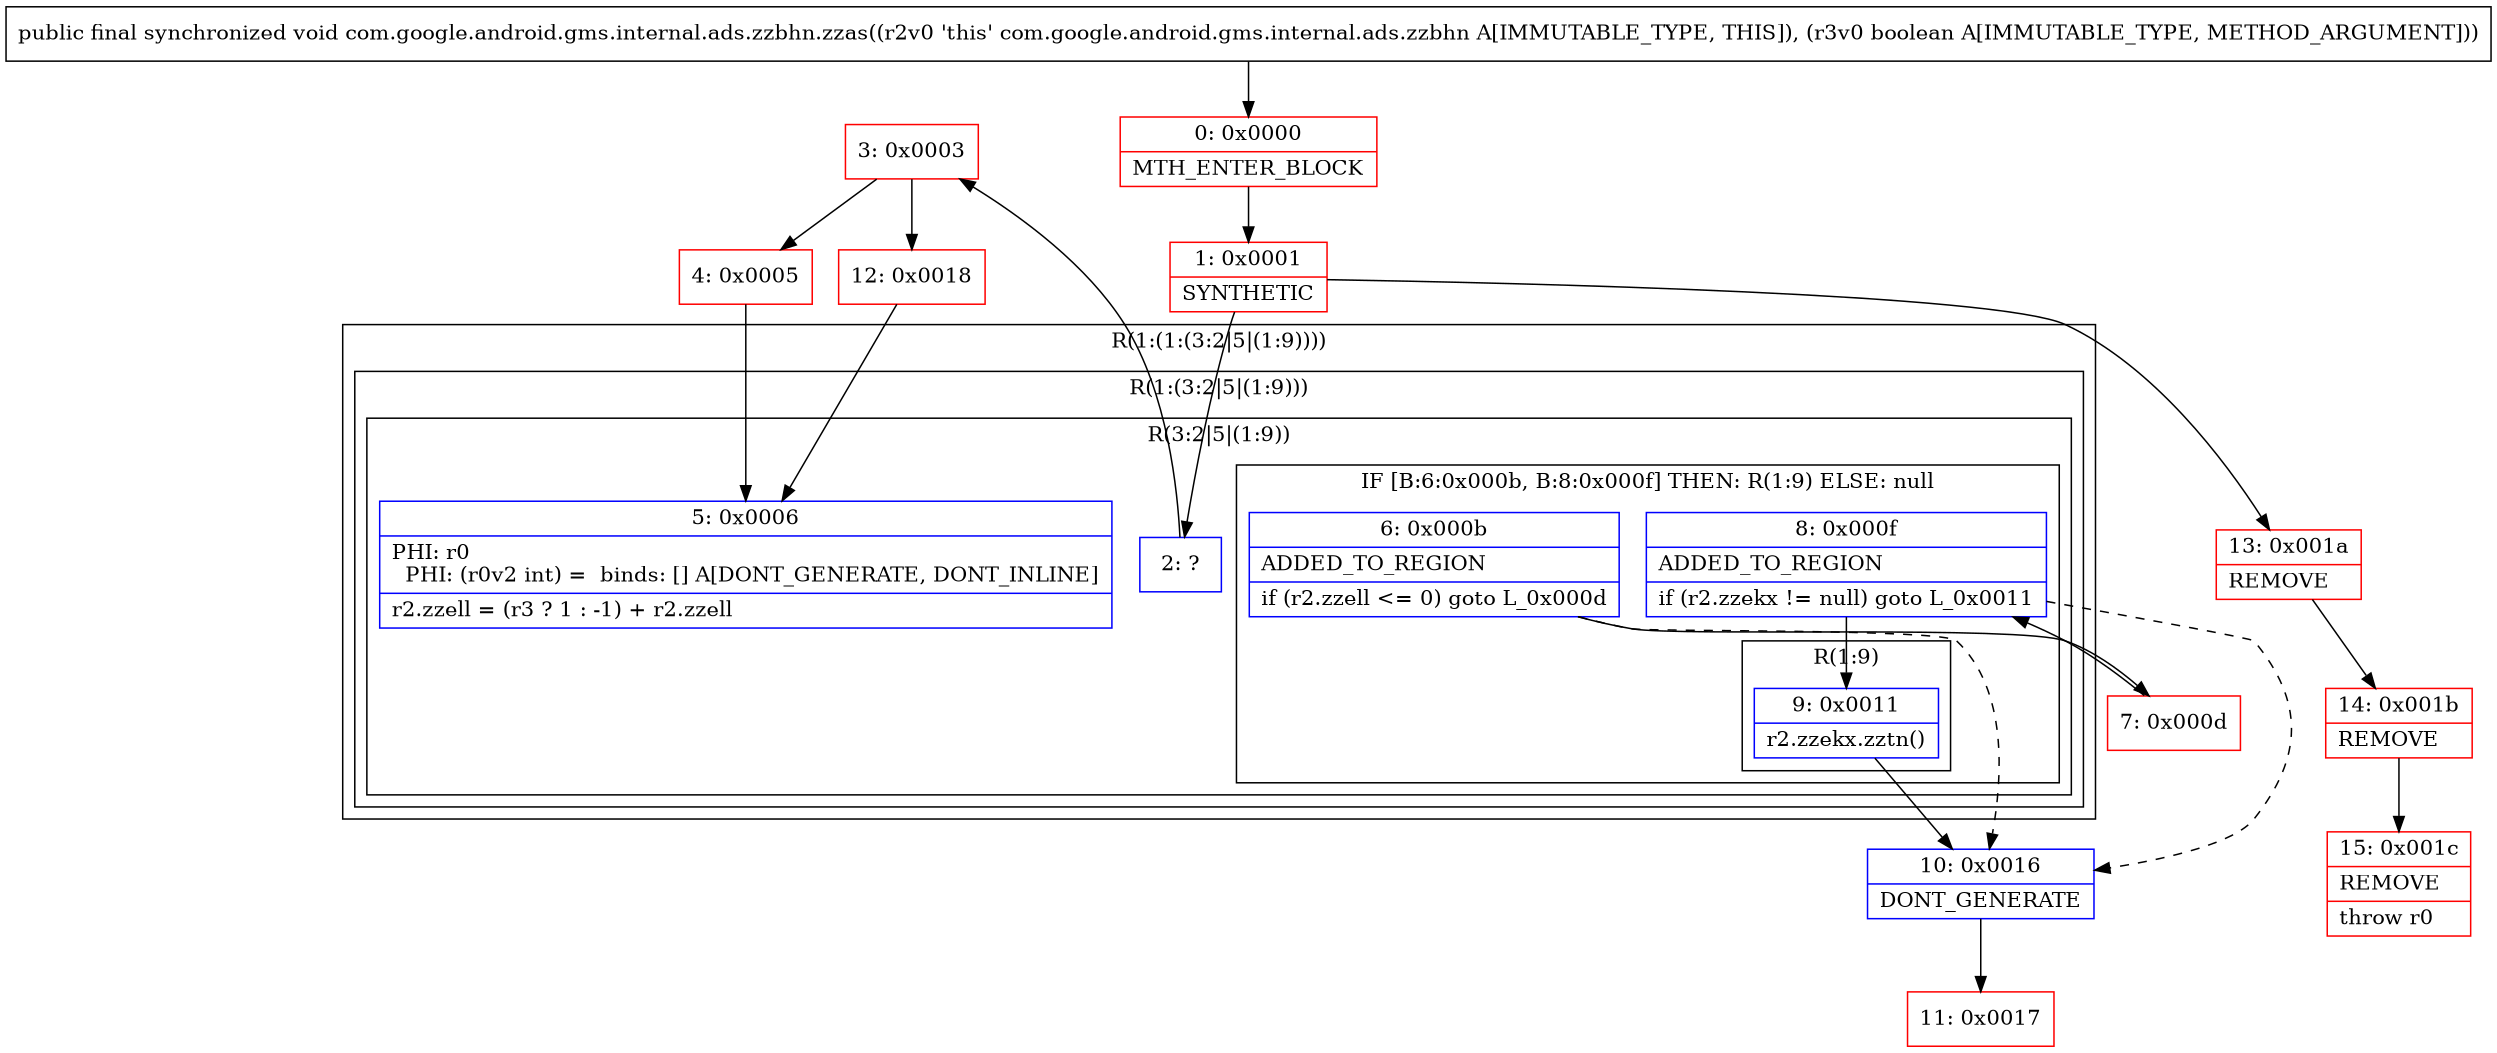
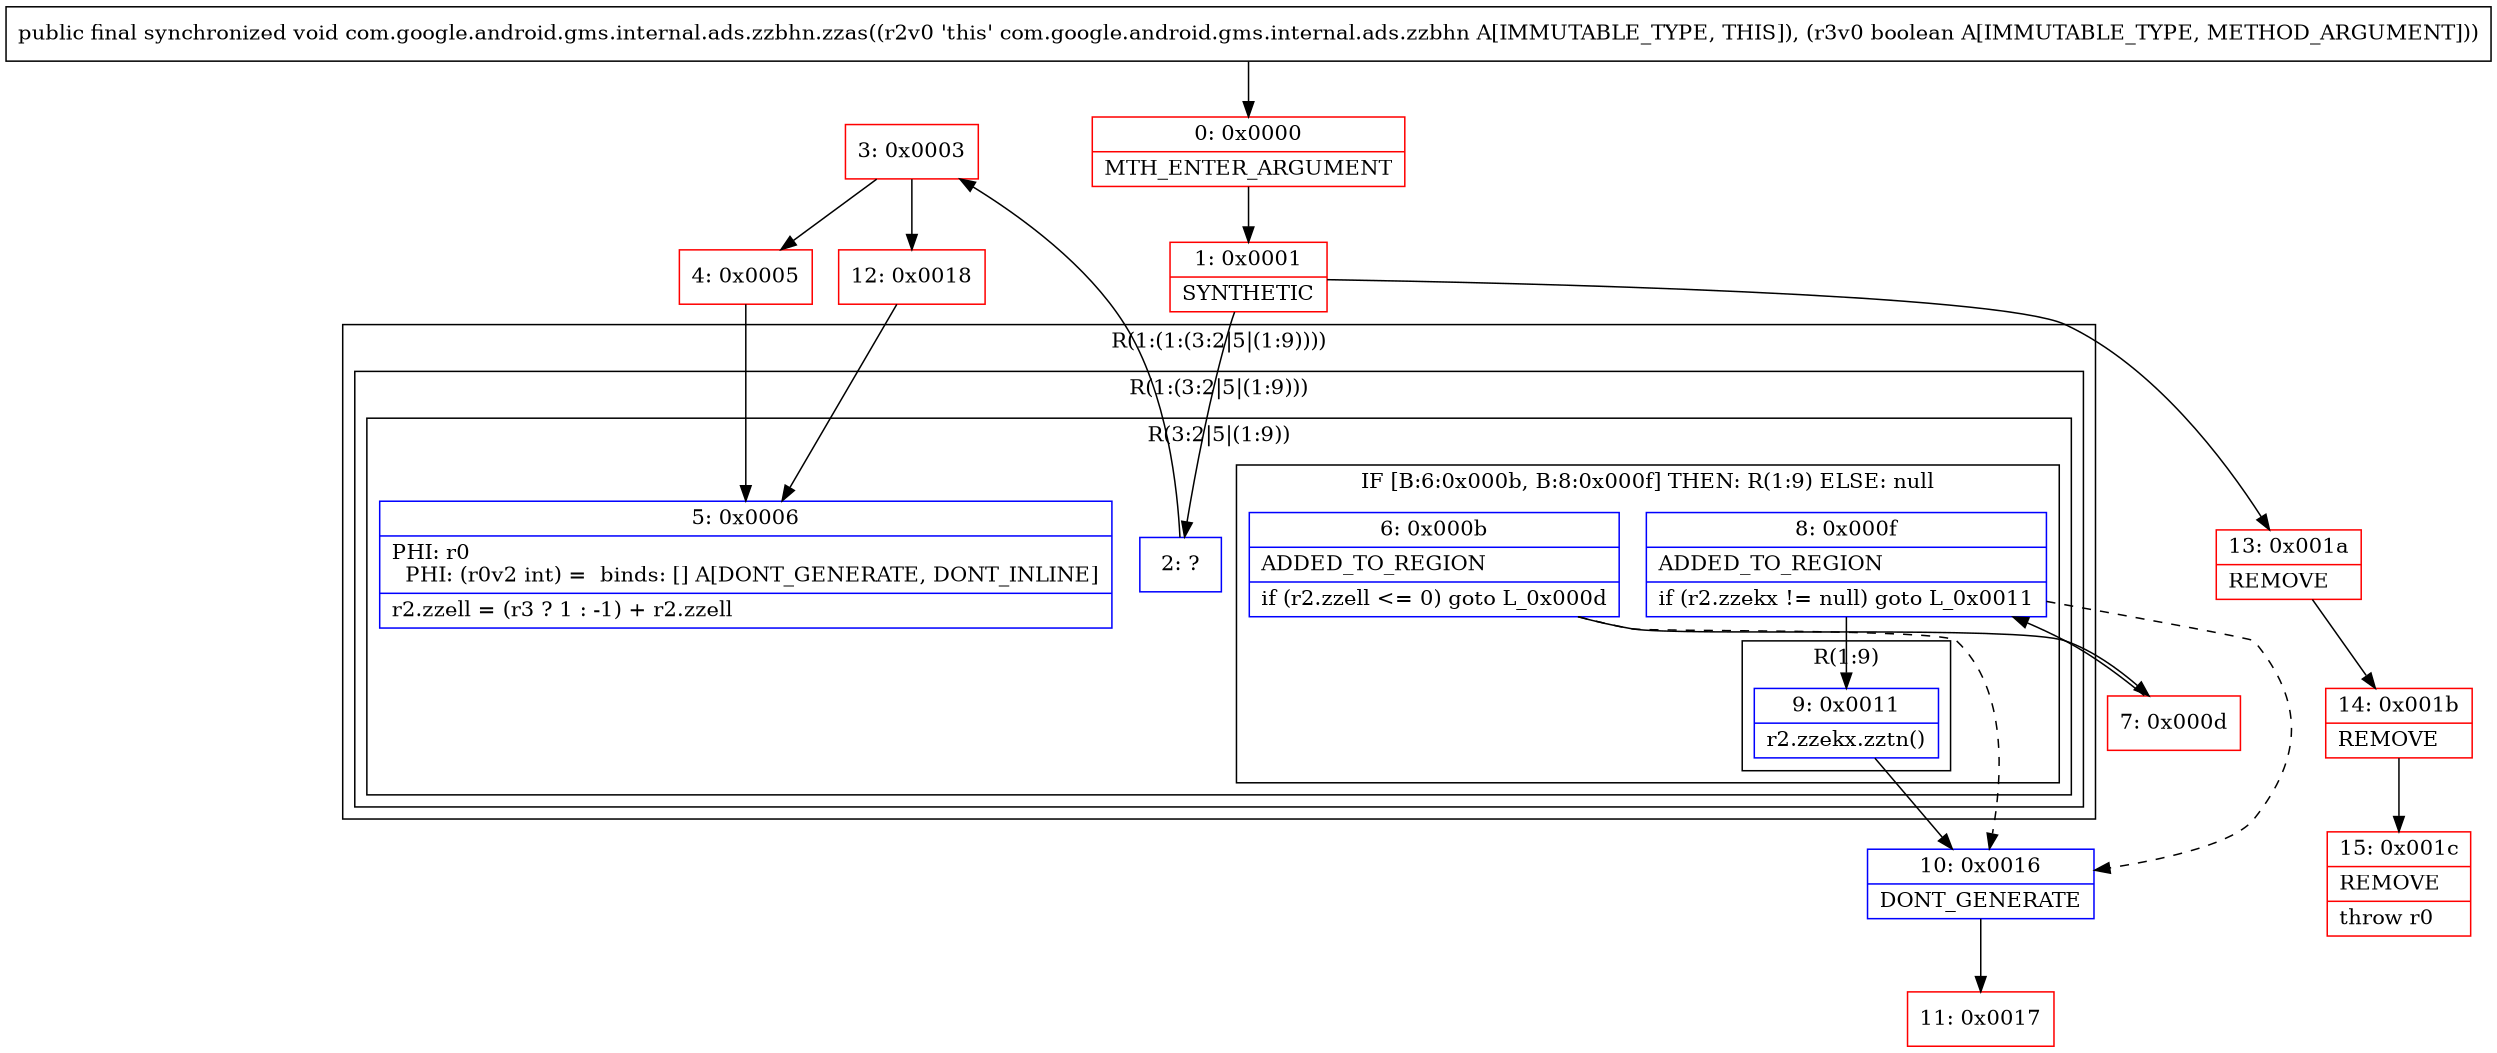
(1249, 168) -> (1249, 168)
